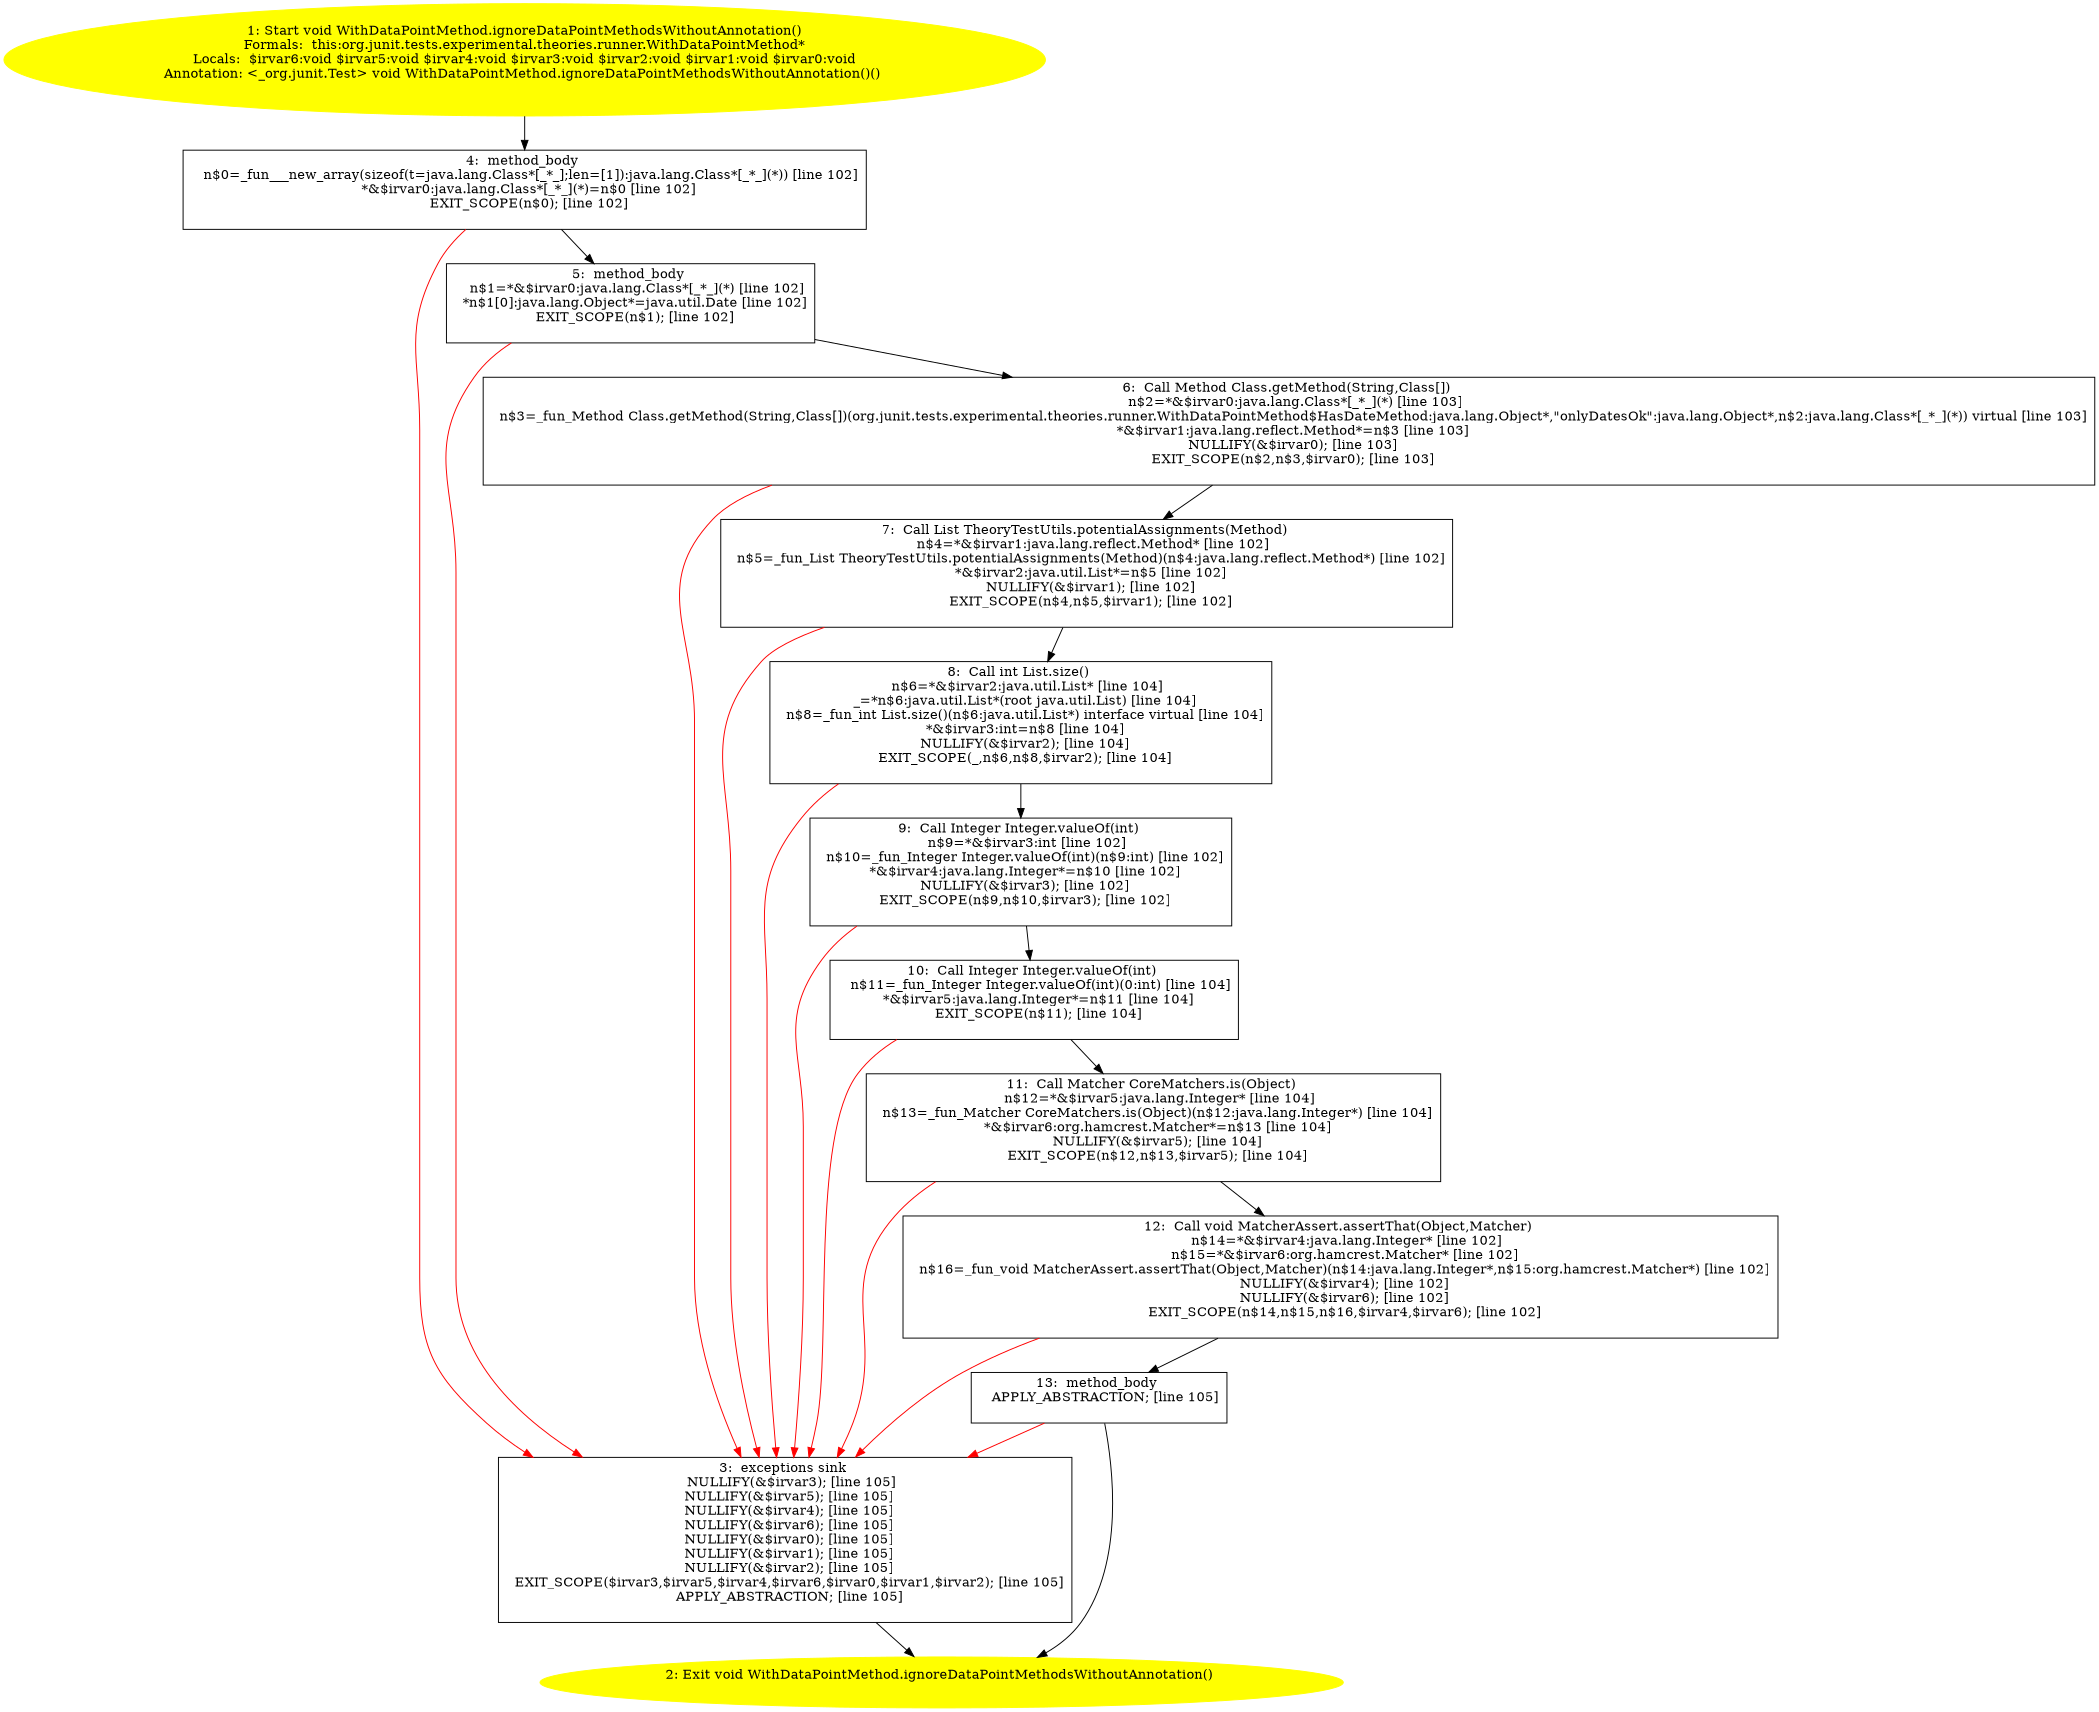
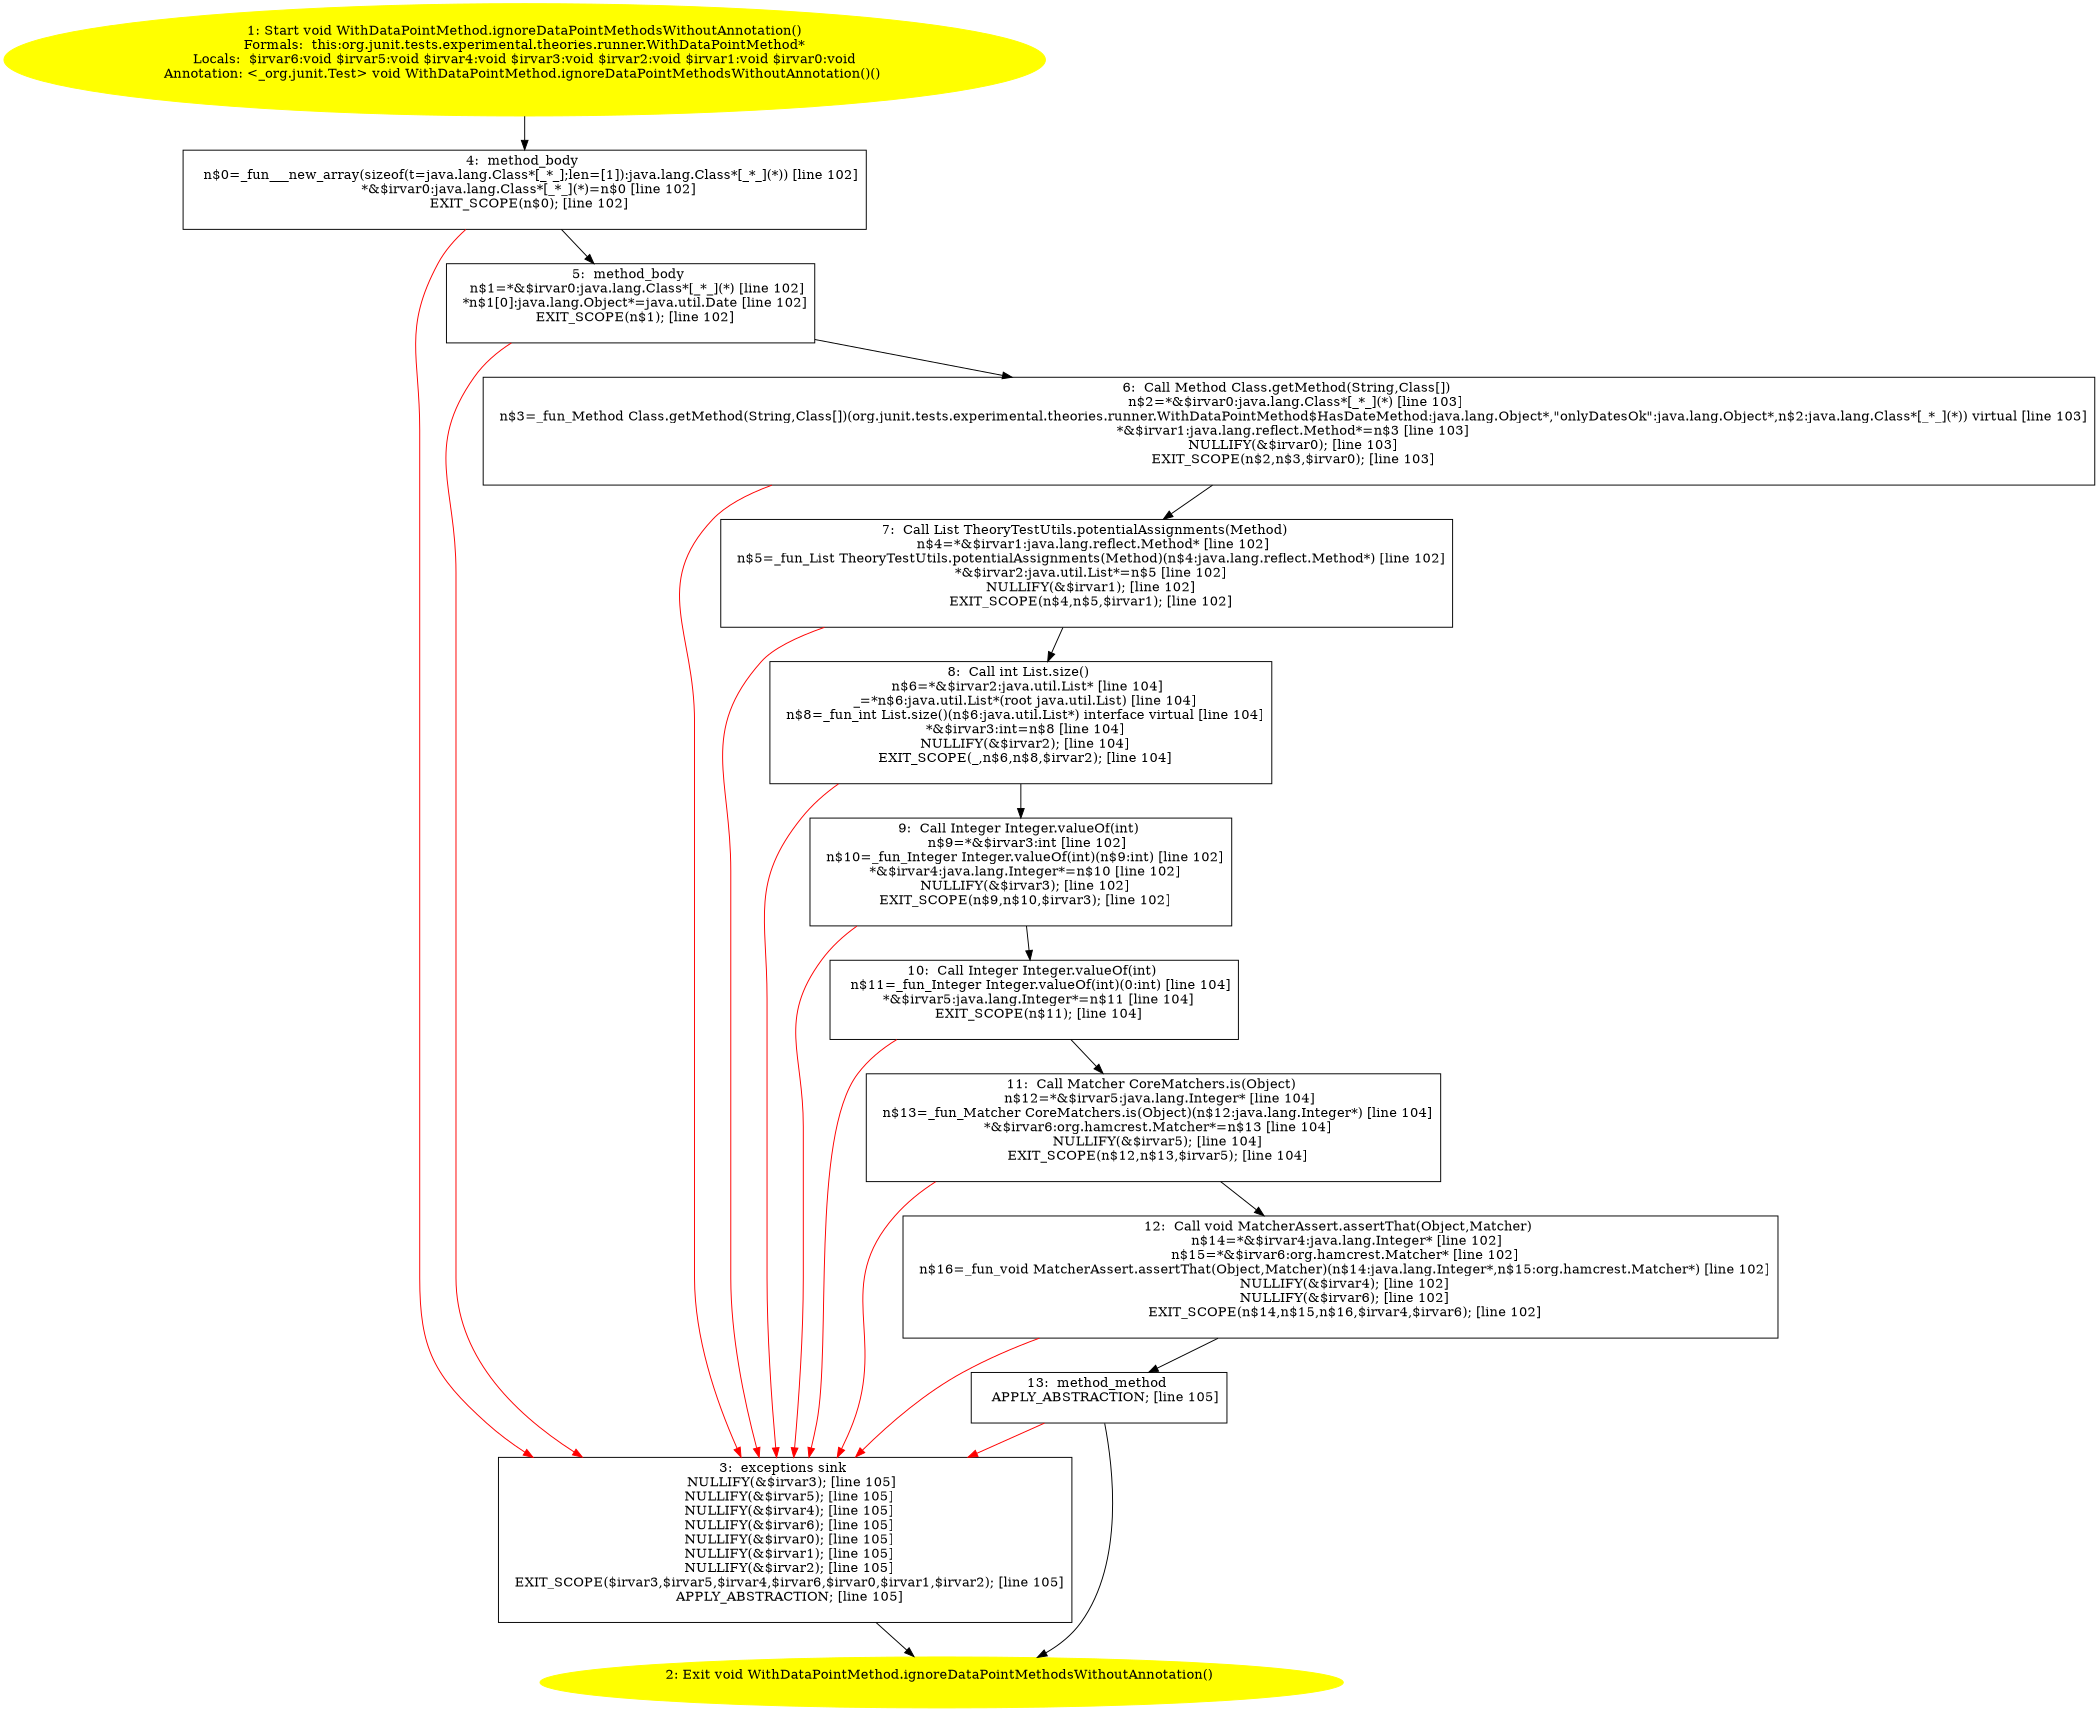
(1099, 1398) -> (1099, 1398)
